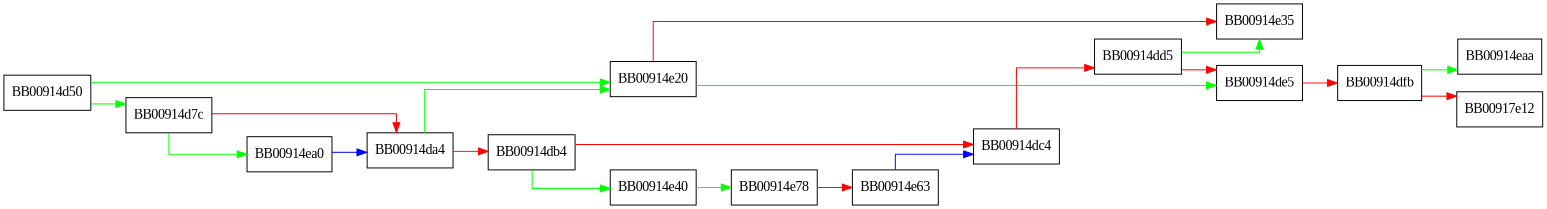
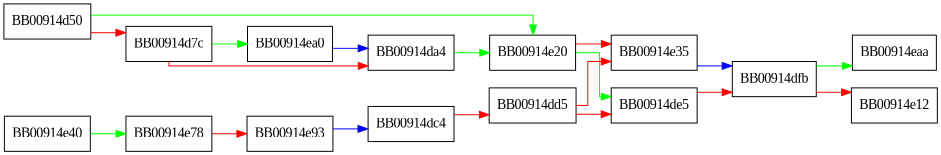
(1222, 52) -> (588, 83)
none -> (710, 66)
(103, 104) -> (103, 33)
(1500, 109) -> (894, 105)
(532, 152) -> none
(895, 187) -> (290, 134)
